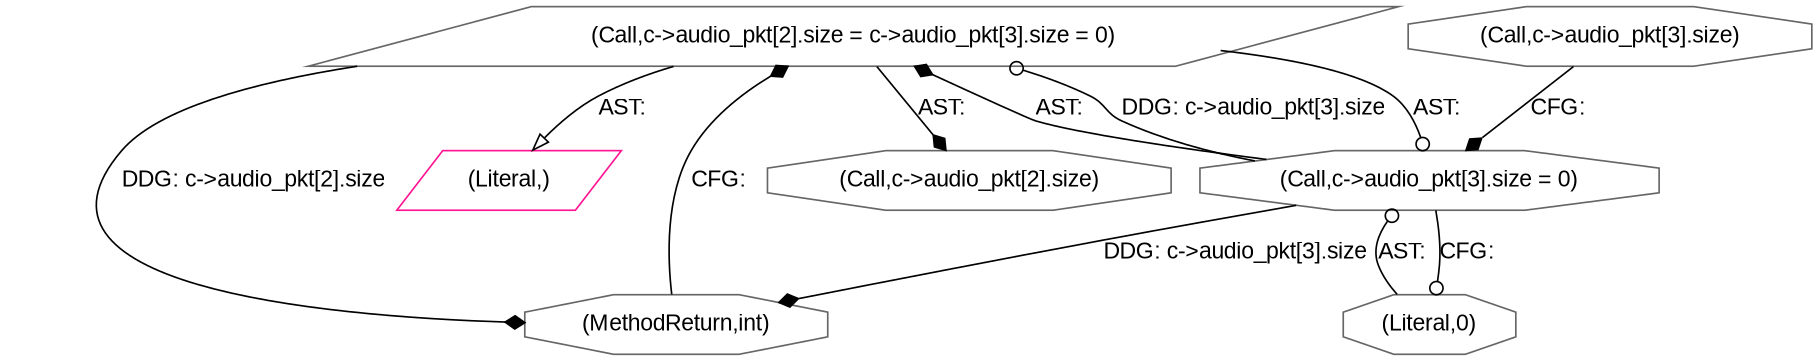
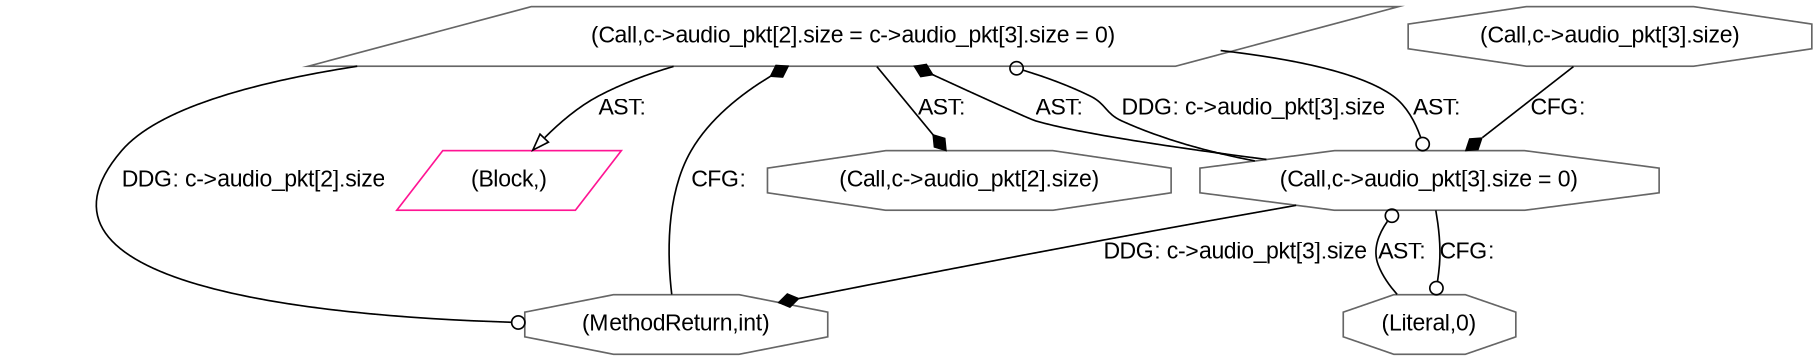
(509, 180) -> (509, 180)
(136, 258) -> (136, 258)
